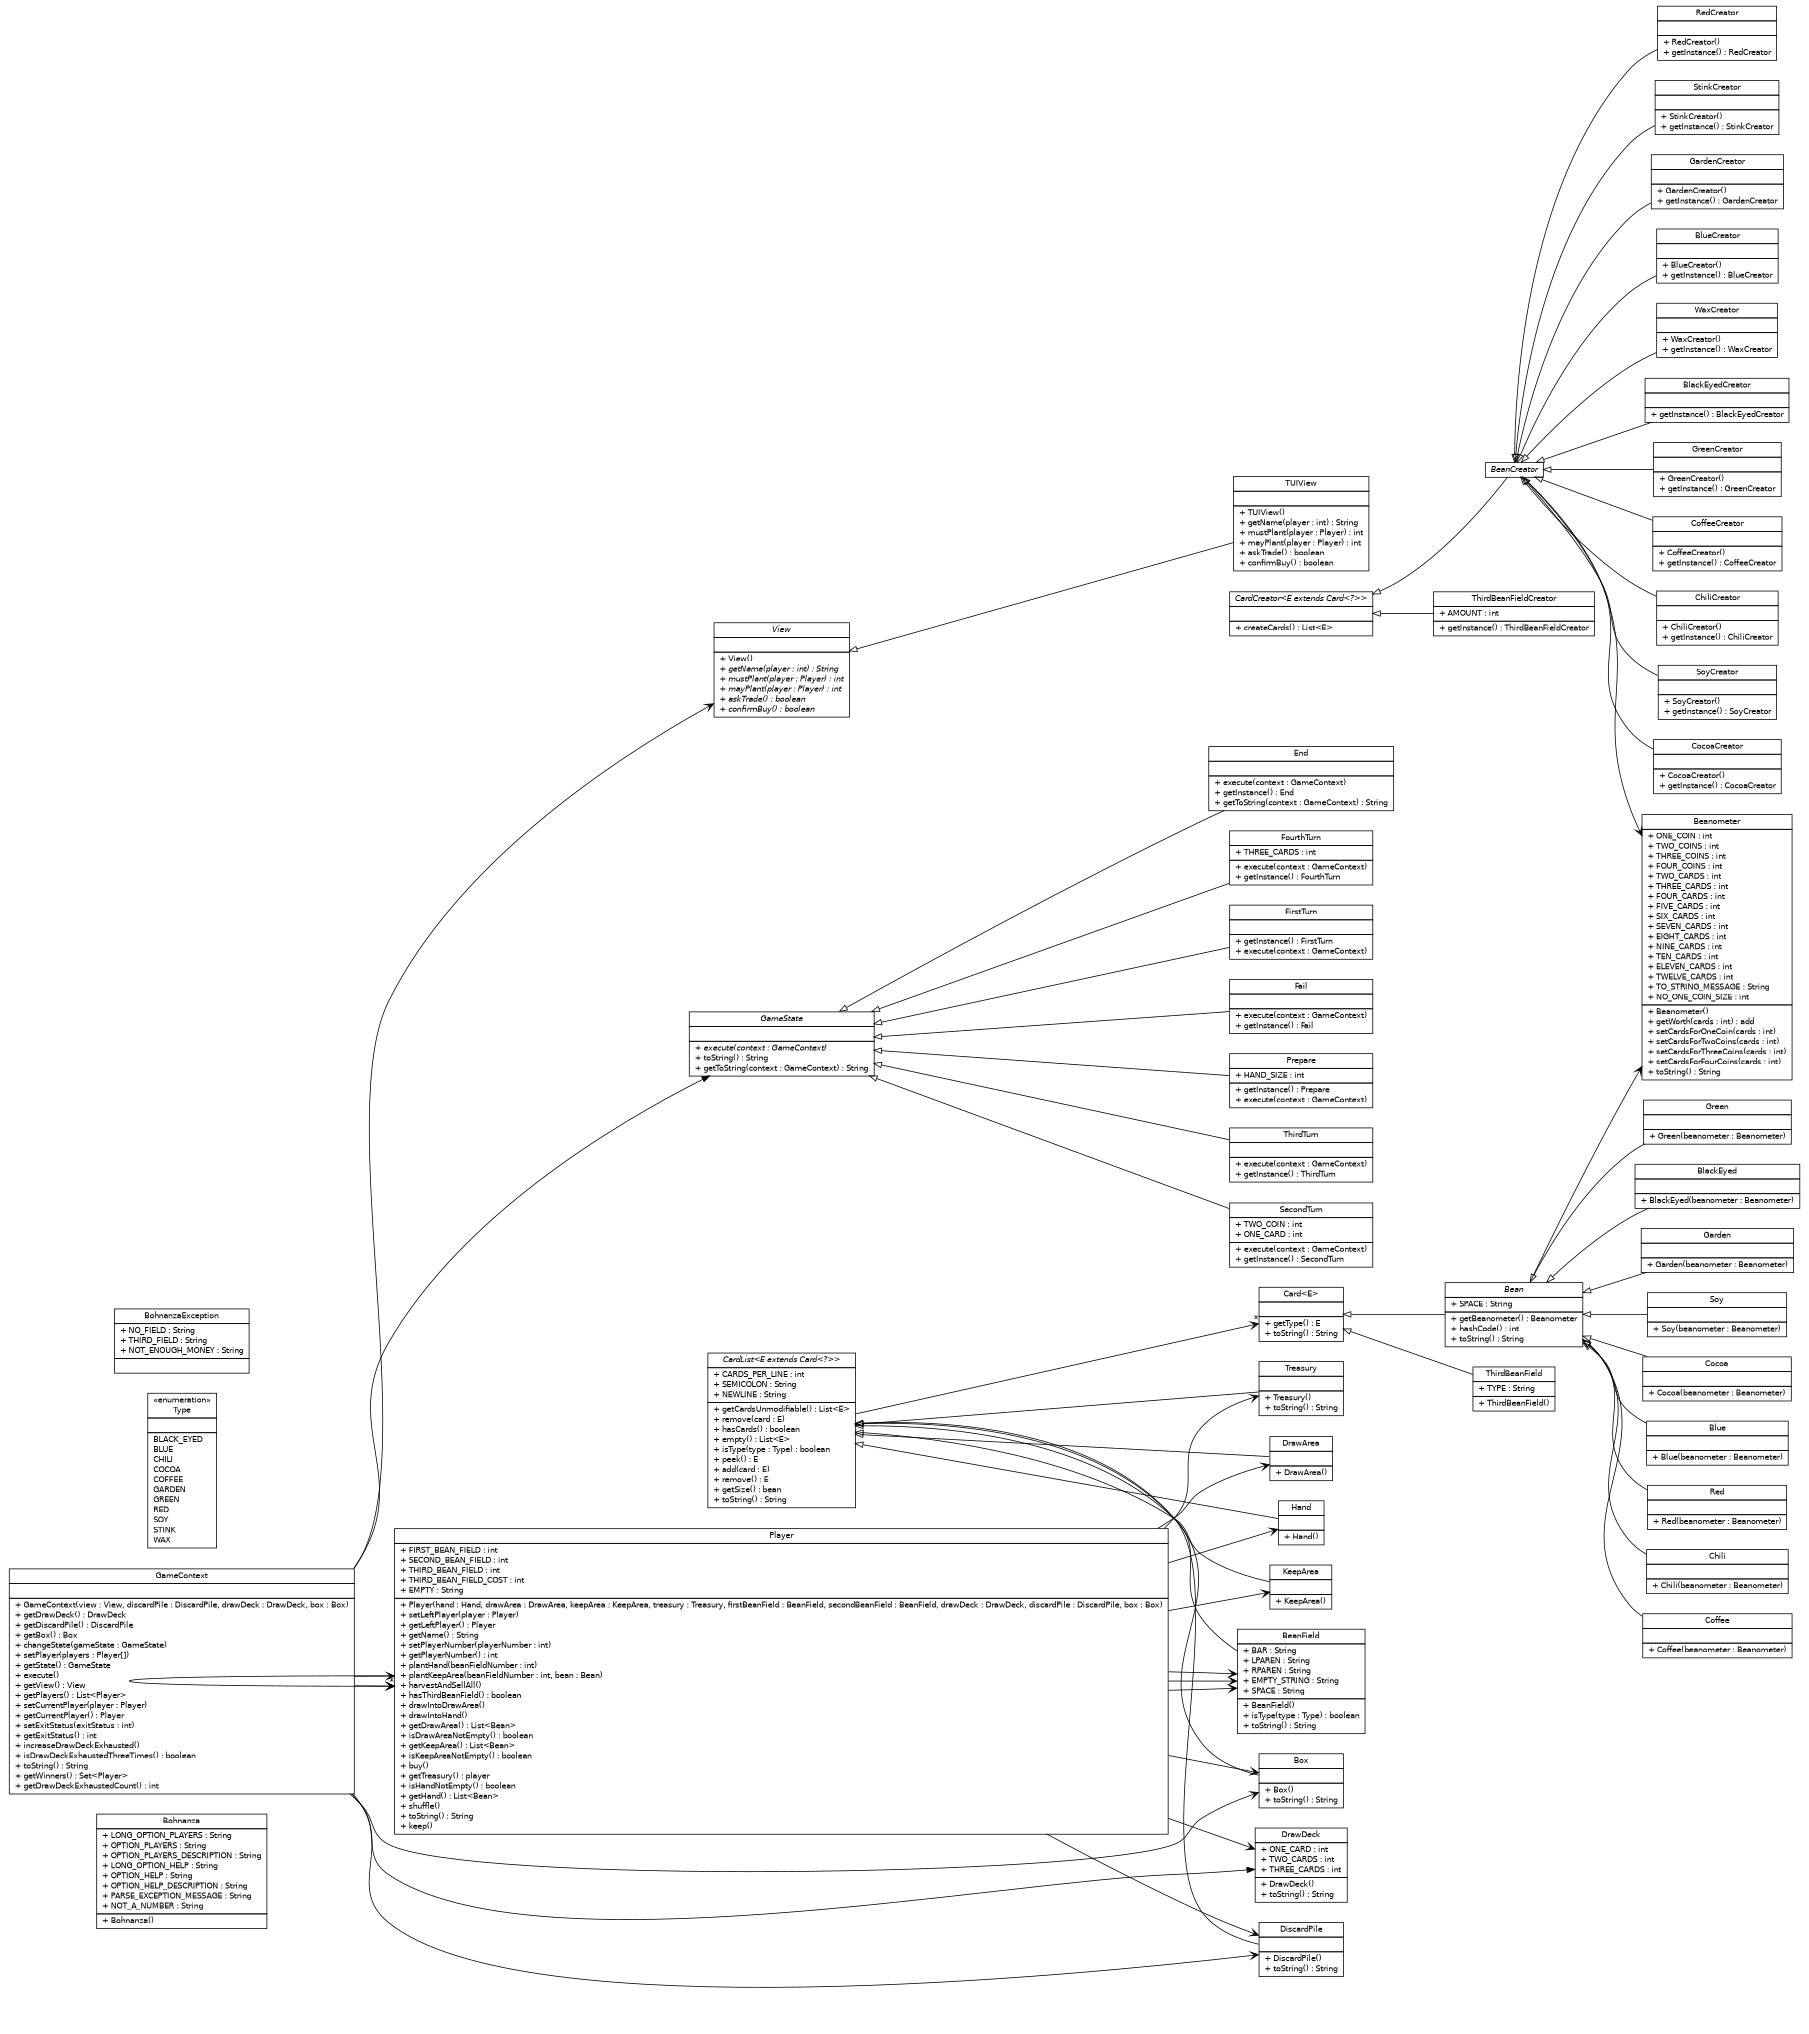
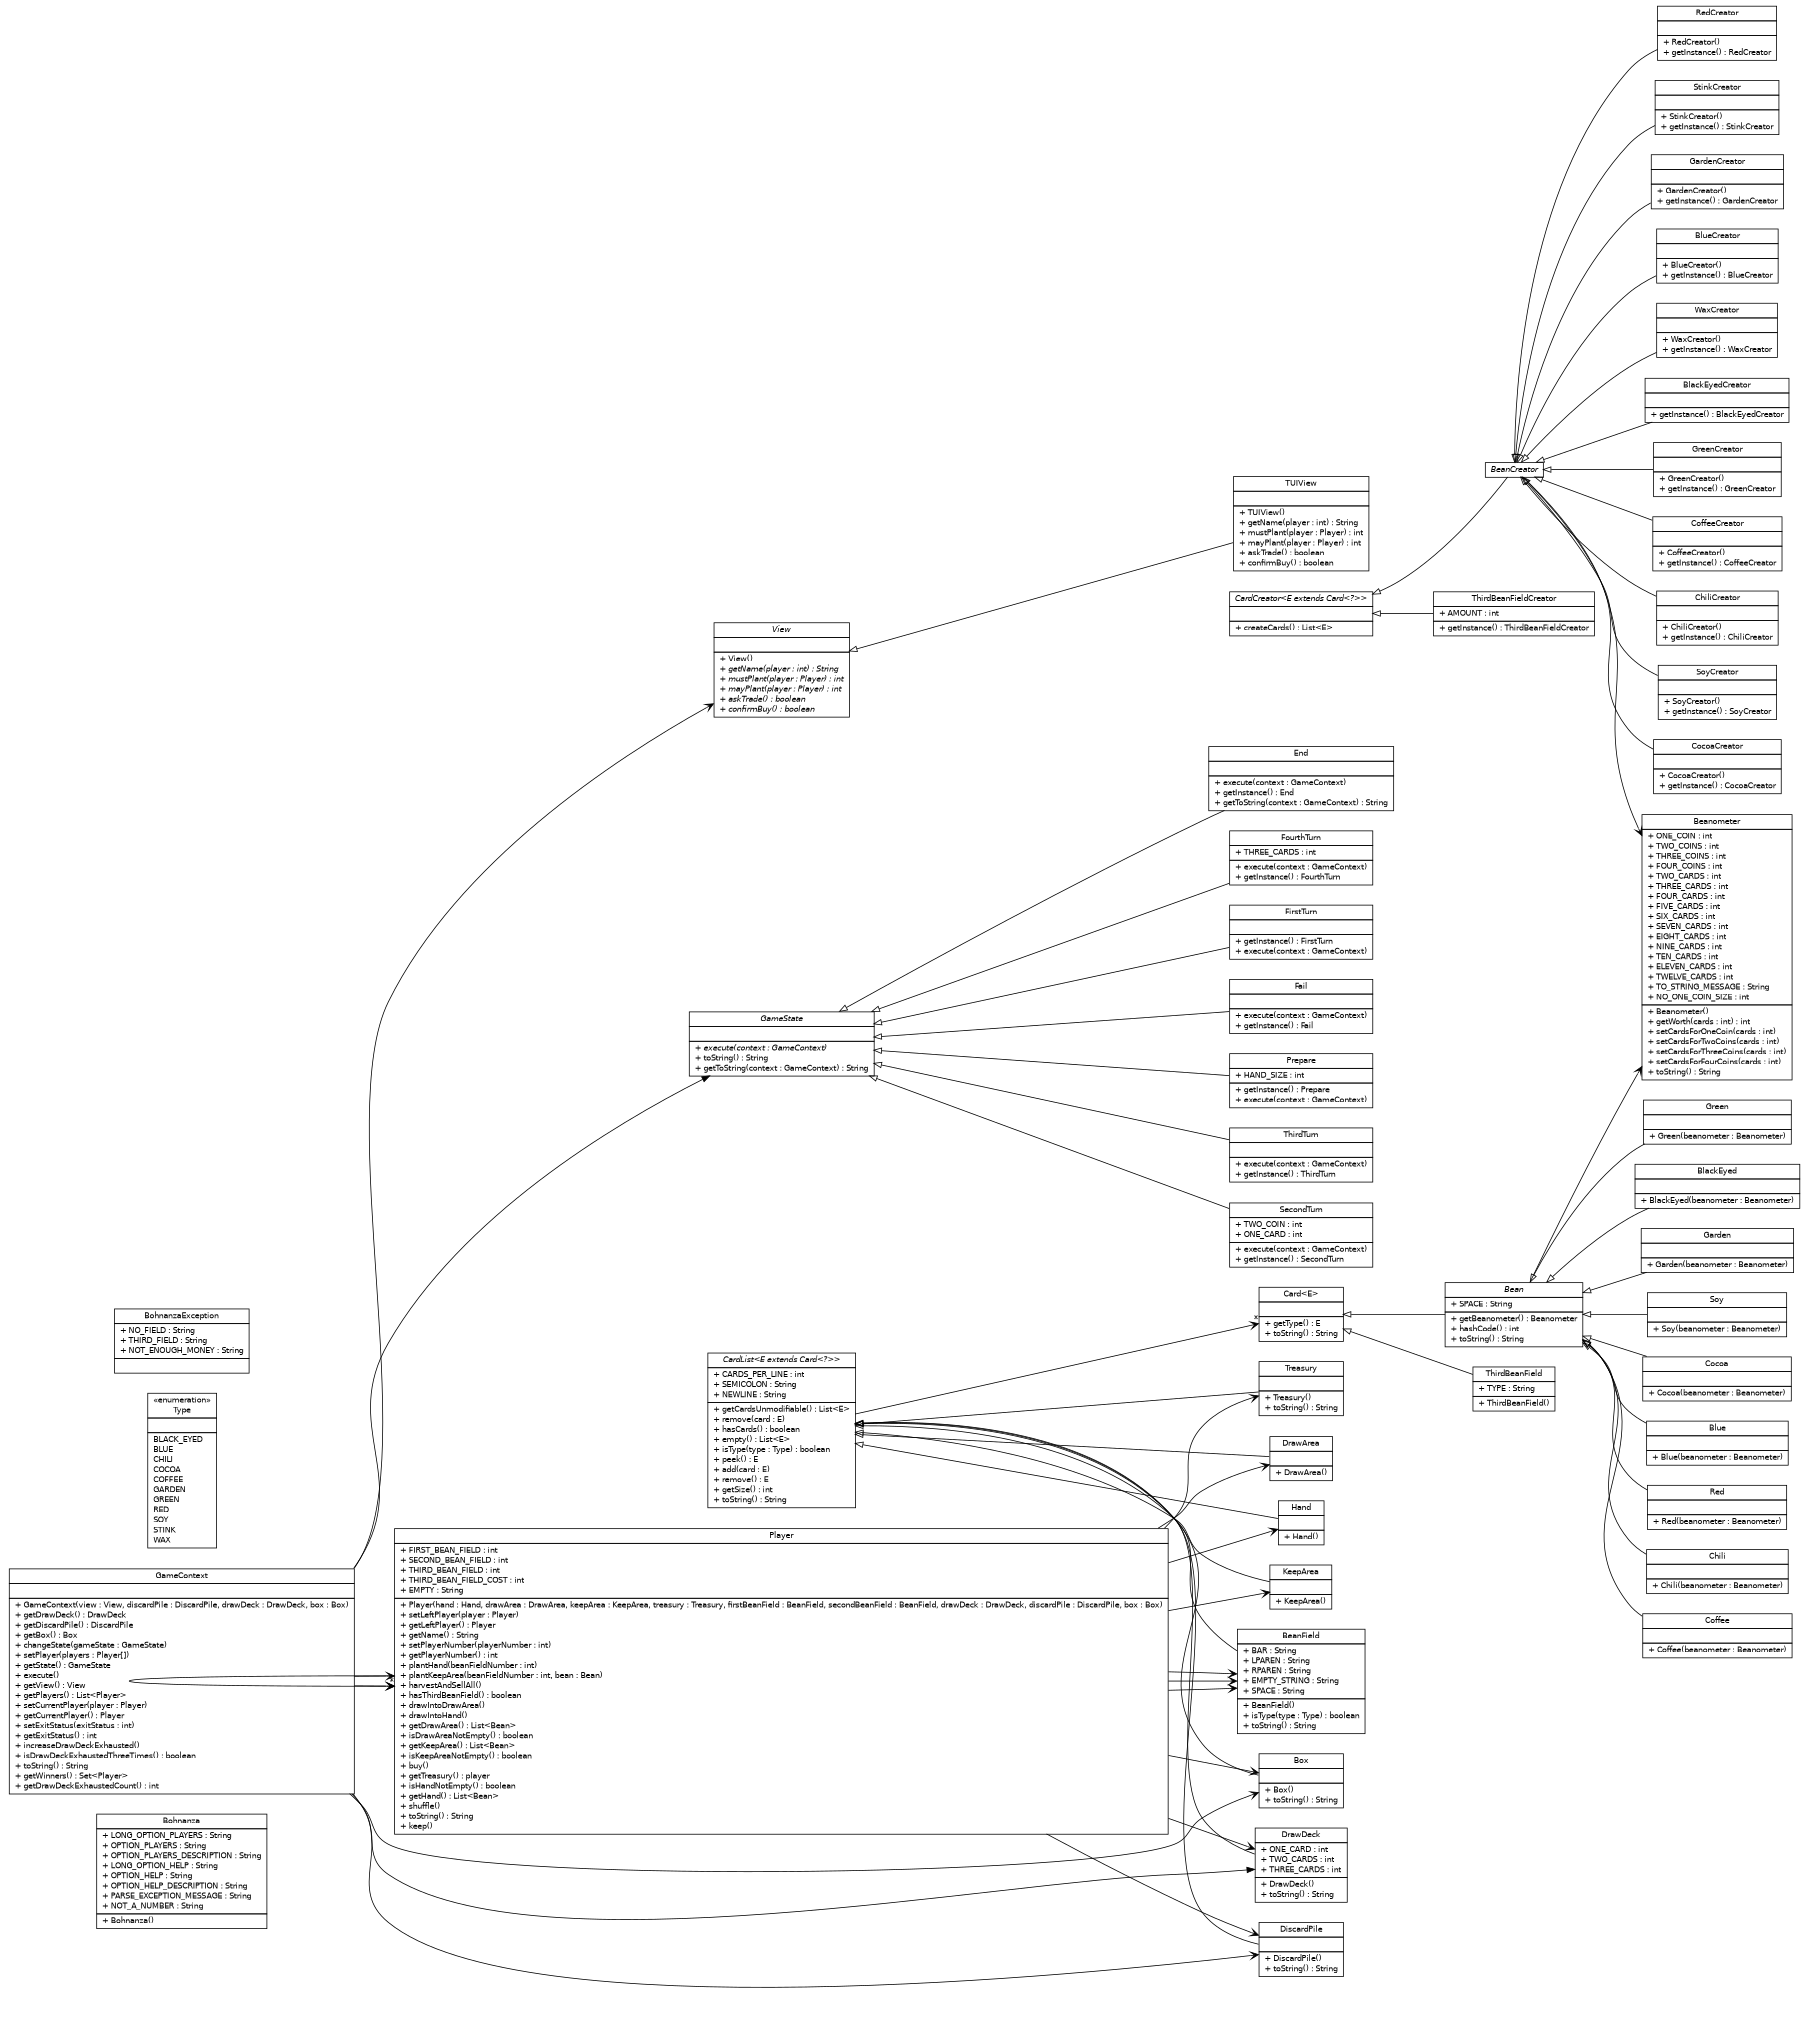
(1701, 1022) -> (1699, 1022)
(747, 1490) -> (743, 1490)
none -> (1182, 1534)
